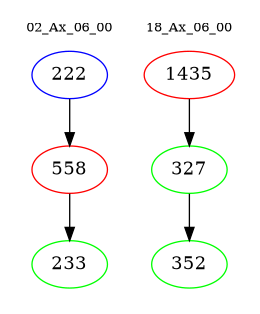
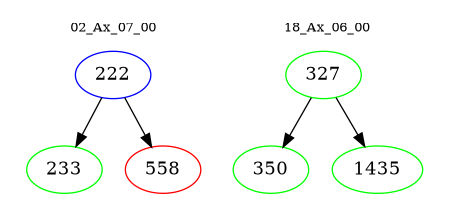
(70, 28) -> (114, 28)
(189, 75) -> (377, 170)
(189, 116) -> (347, 116)
(70, 211) -> (92, 116)
(189, 264) -> (271, 170)
